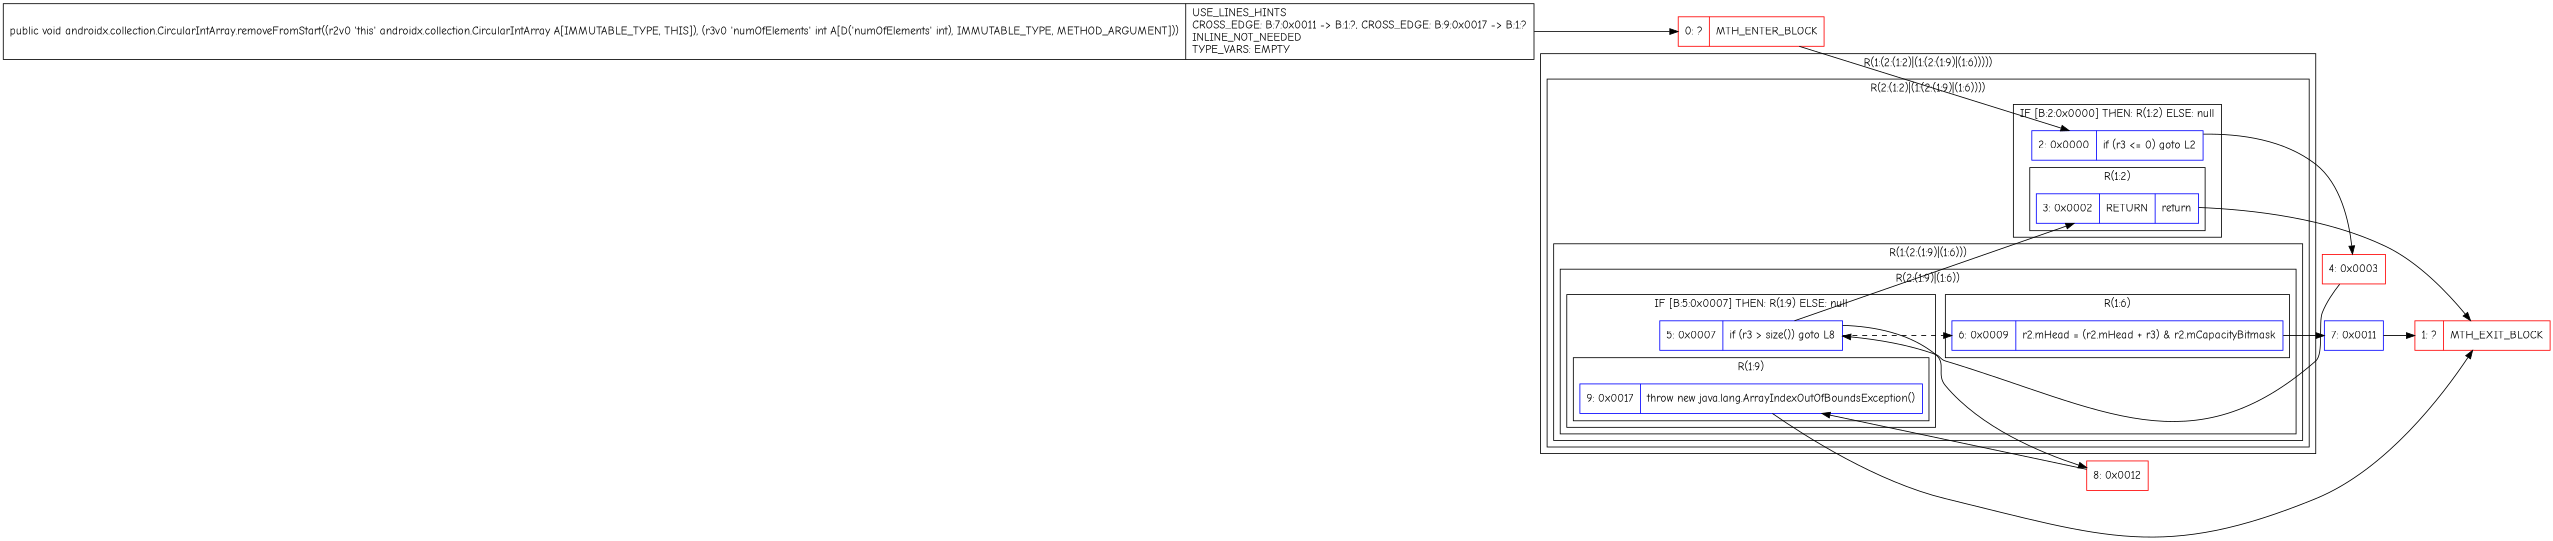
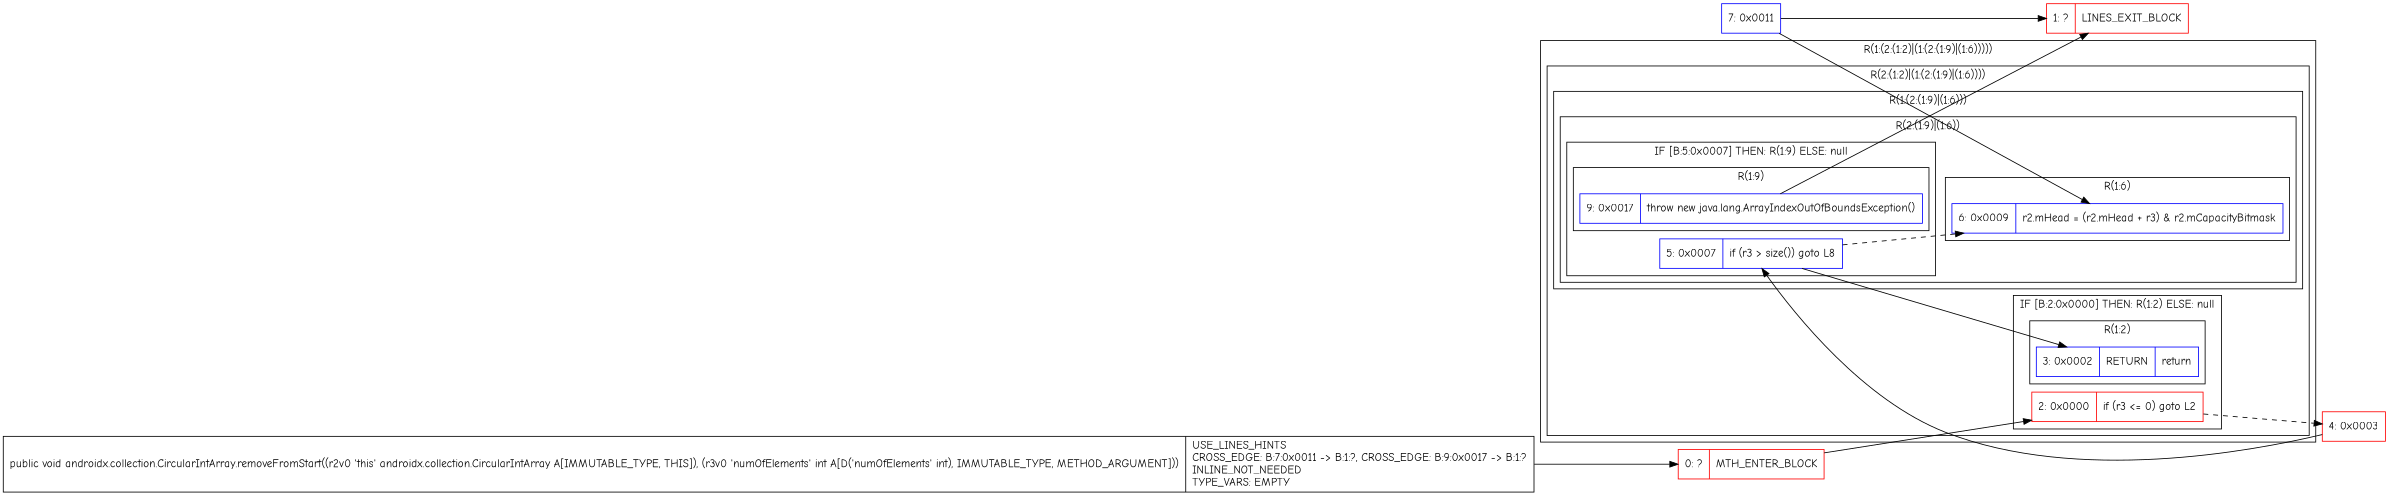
(2117, 145) -> (2117, 407)
(2300, 154) -> (2259, 419)
(2338, 228) -> none
(2497, 335) -> (2132, 18)
(2299, 336) -> (1916, 108)
(2117, 476) -> none
